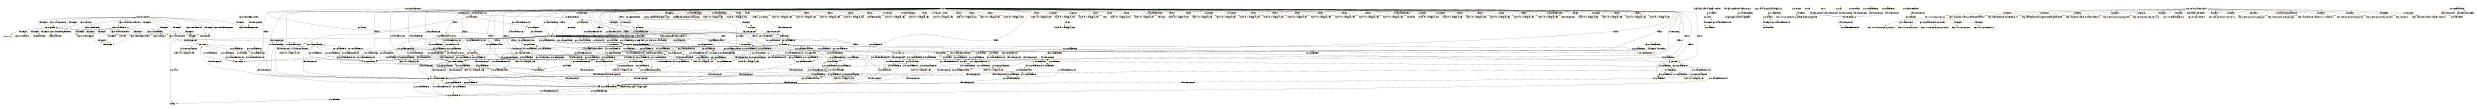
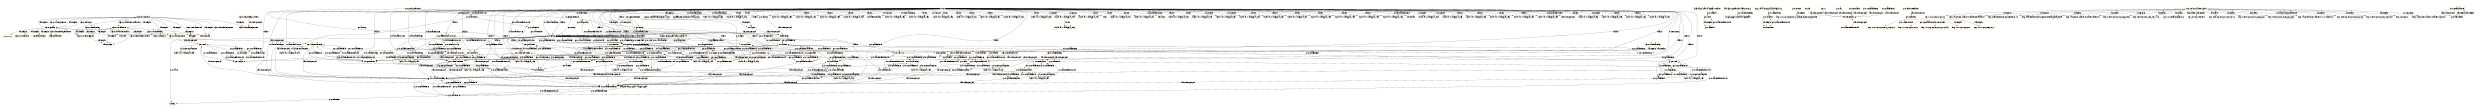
(1839, 20) -> (1853, 23)
(655, 53) -> (655, 53)
(1668, 57) -> (1668, 57)
(903, 59) -> (1055, 57)
none -> (1039, 79)
